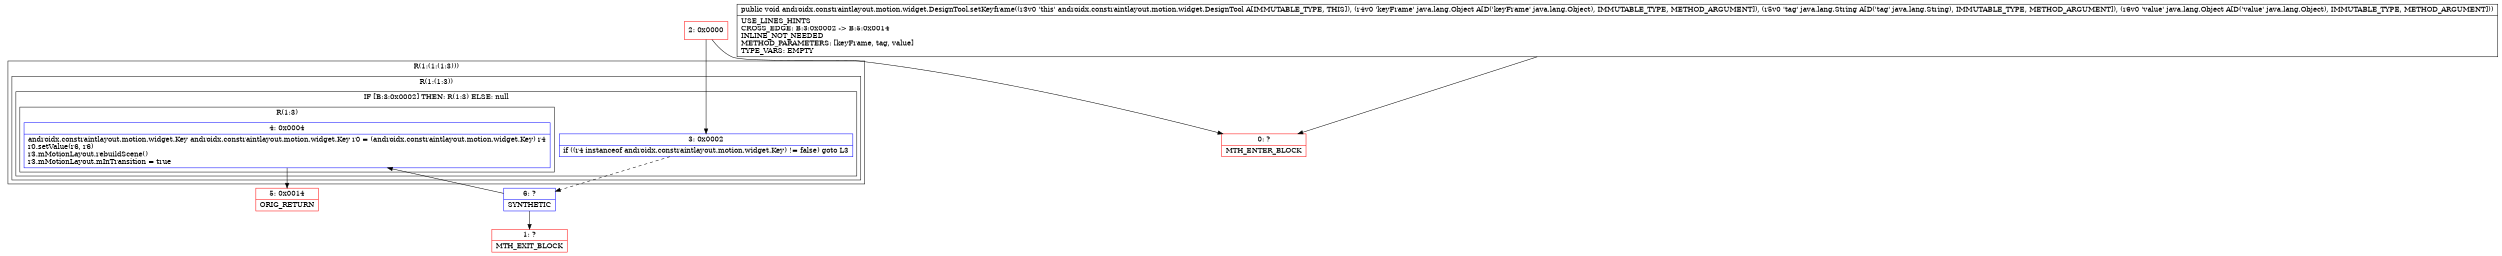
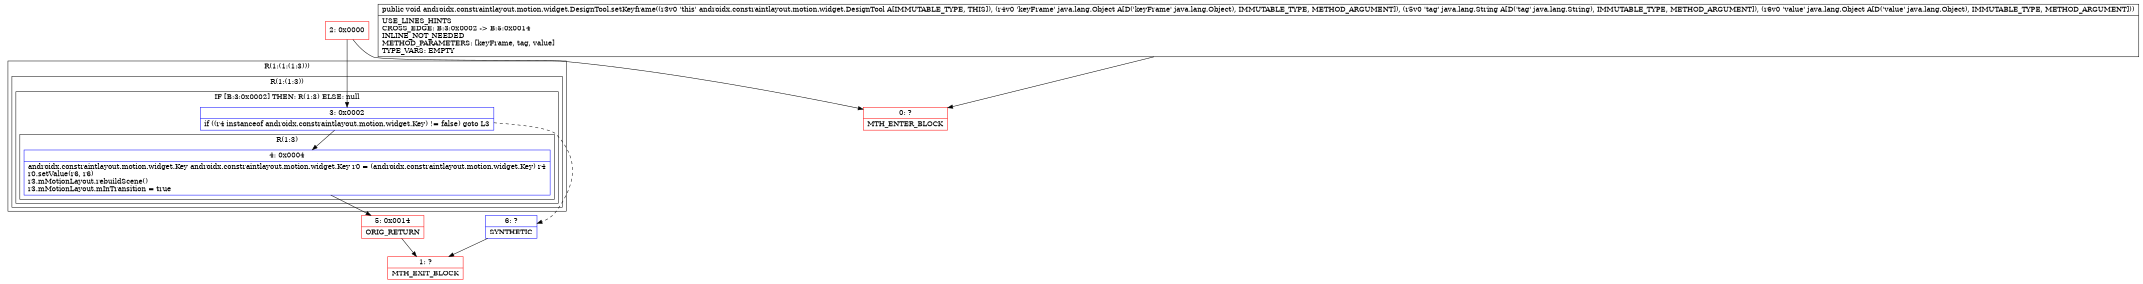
(476, 187) -> (325, 138)
none -> (407, 245)
